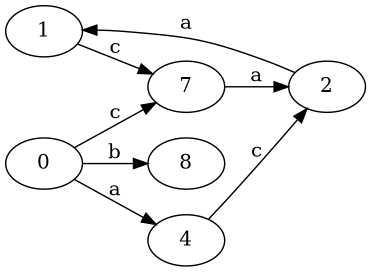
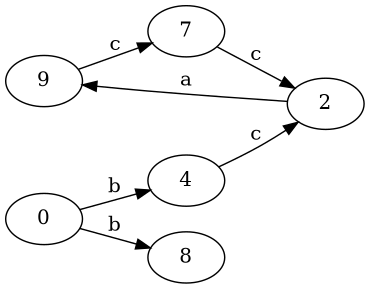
(44, 31) -> (44, 81)
(257, 76) -> (256, 55)
(109, 129) -> none
(115, 190) -> (115, 187)
